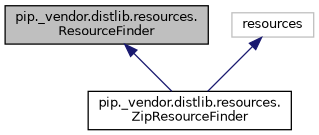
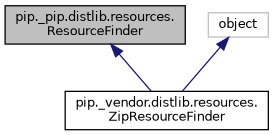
(107, 25) -> (95, 25)
(273, 25) -> (238, 25)
